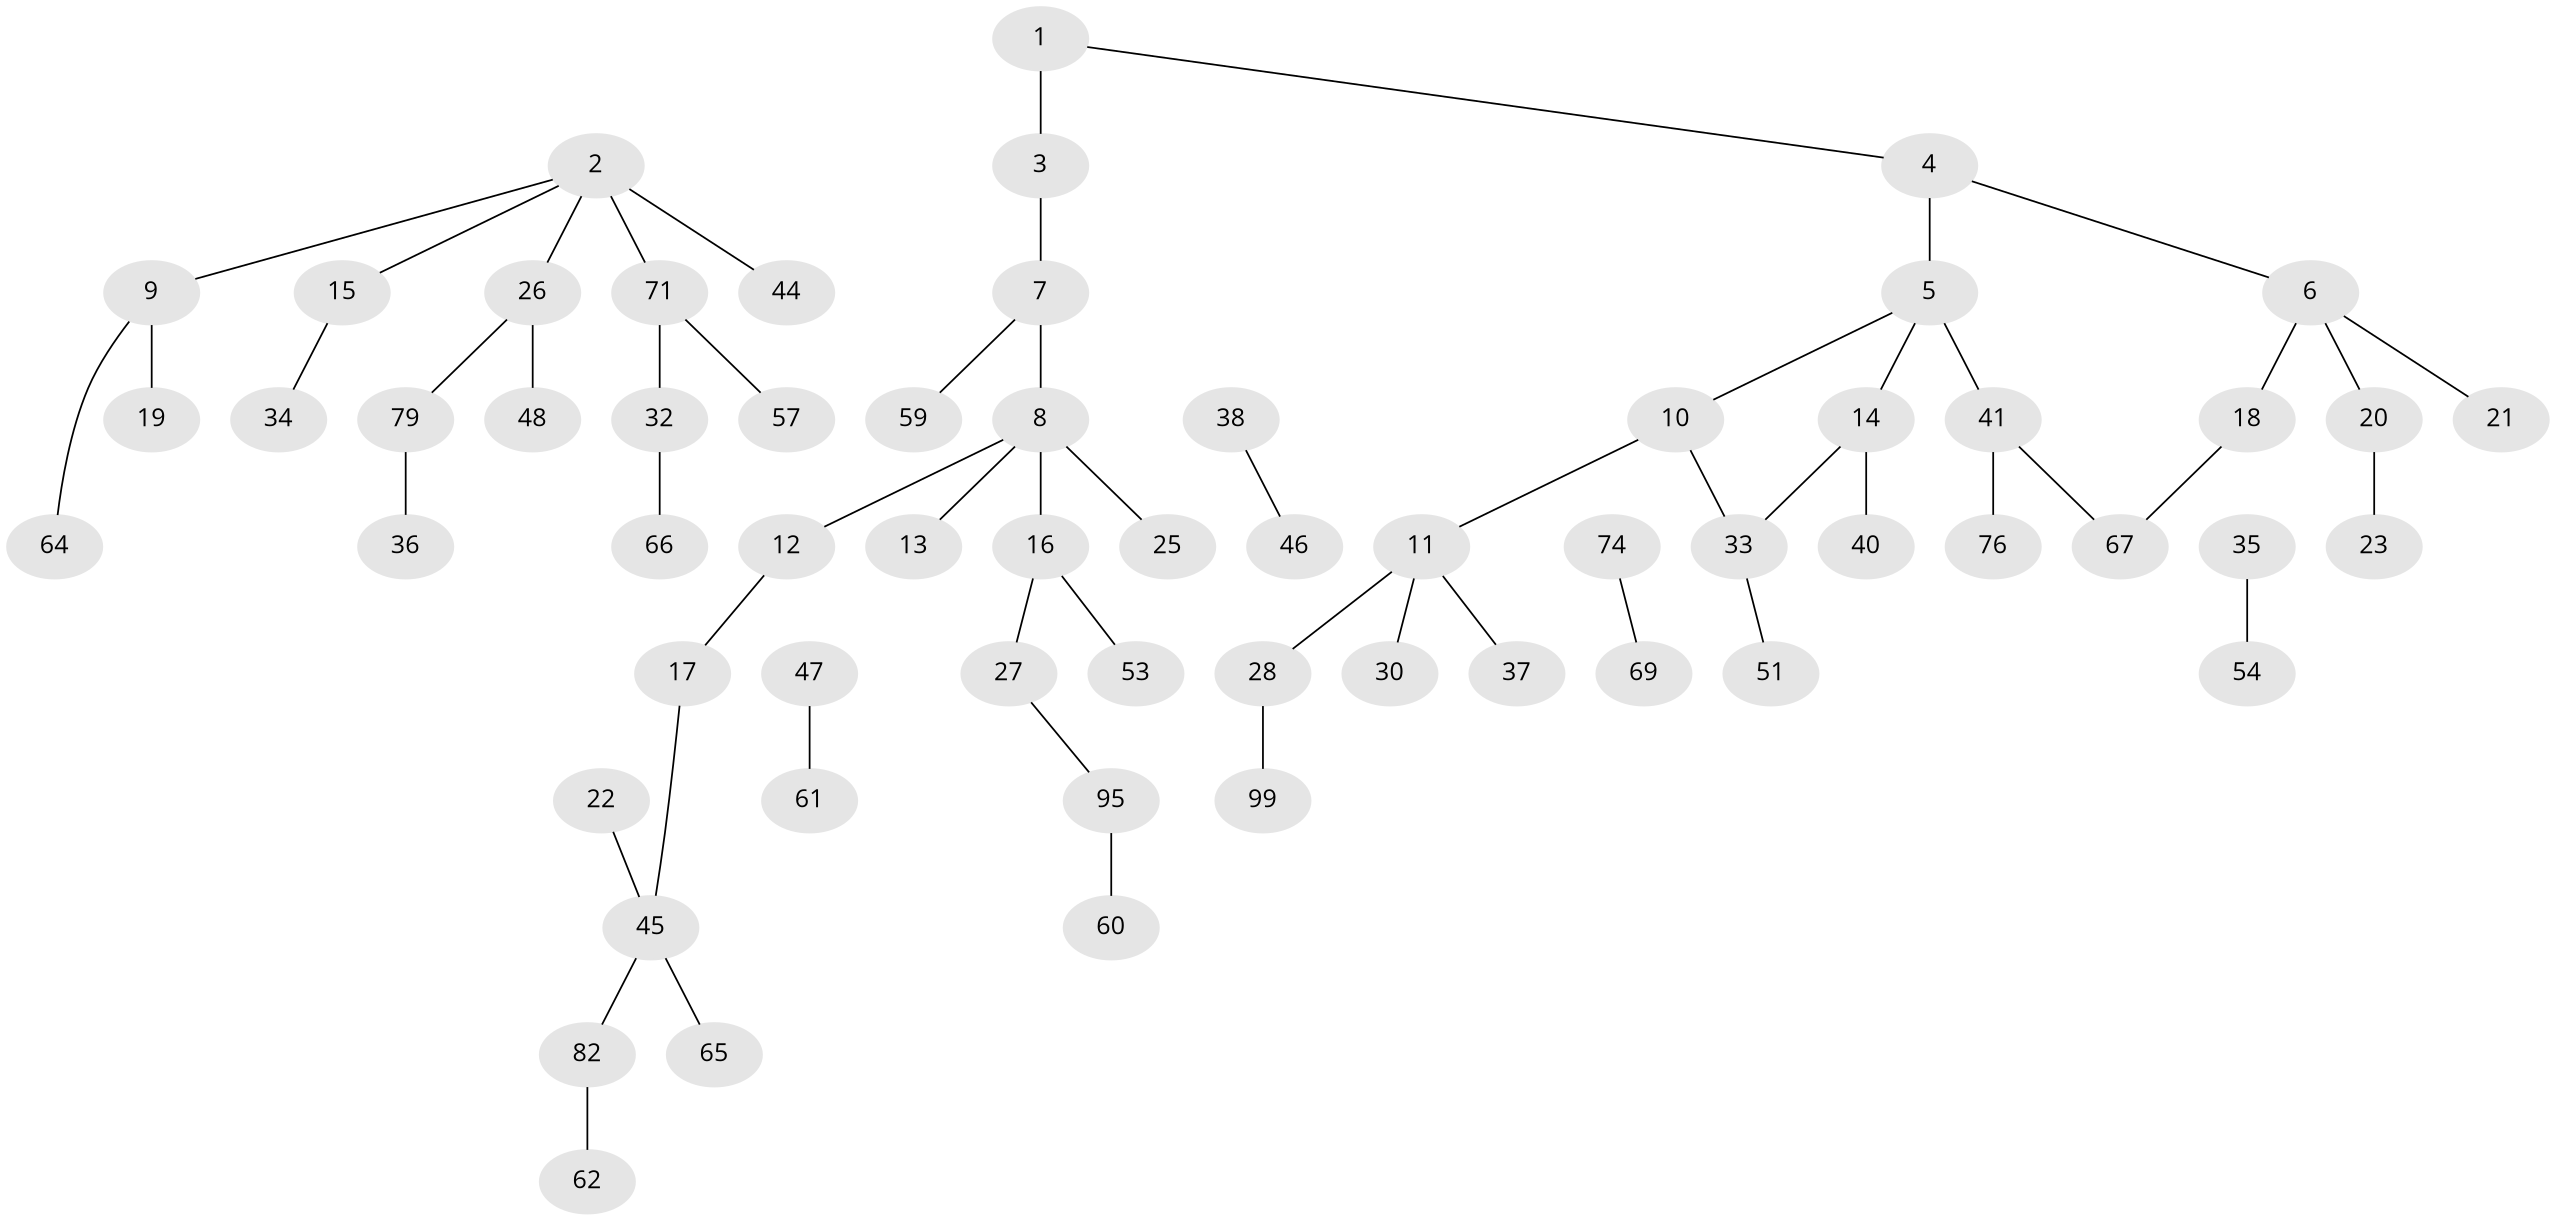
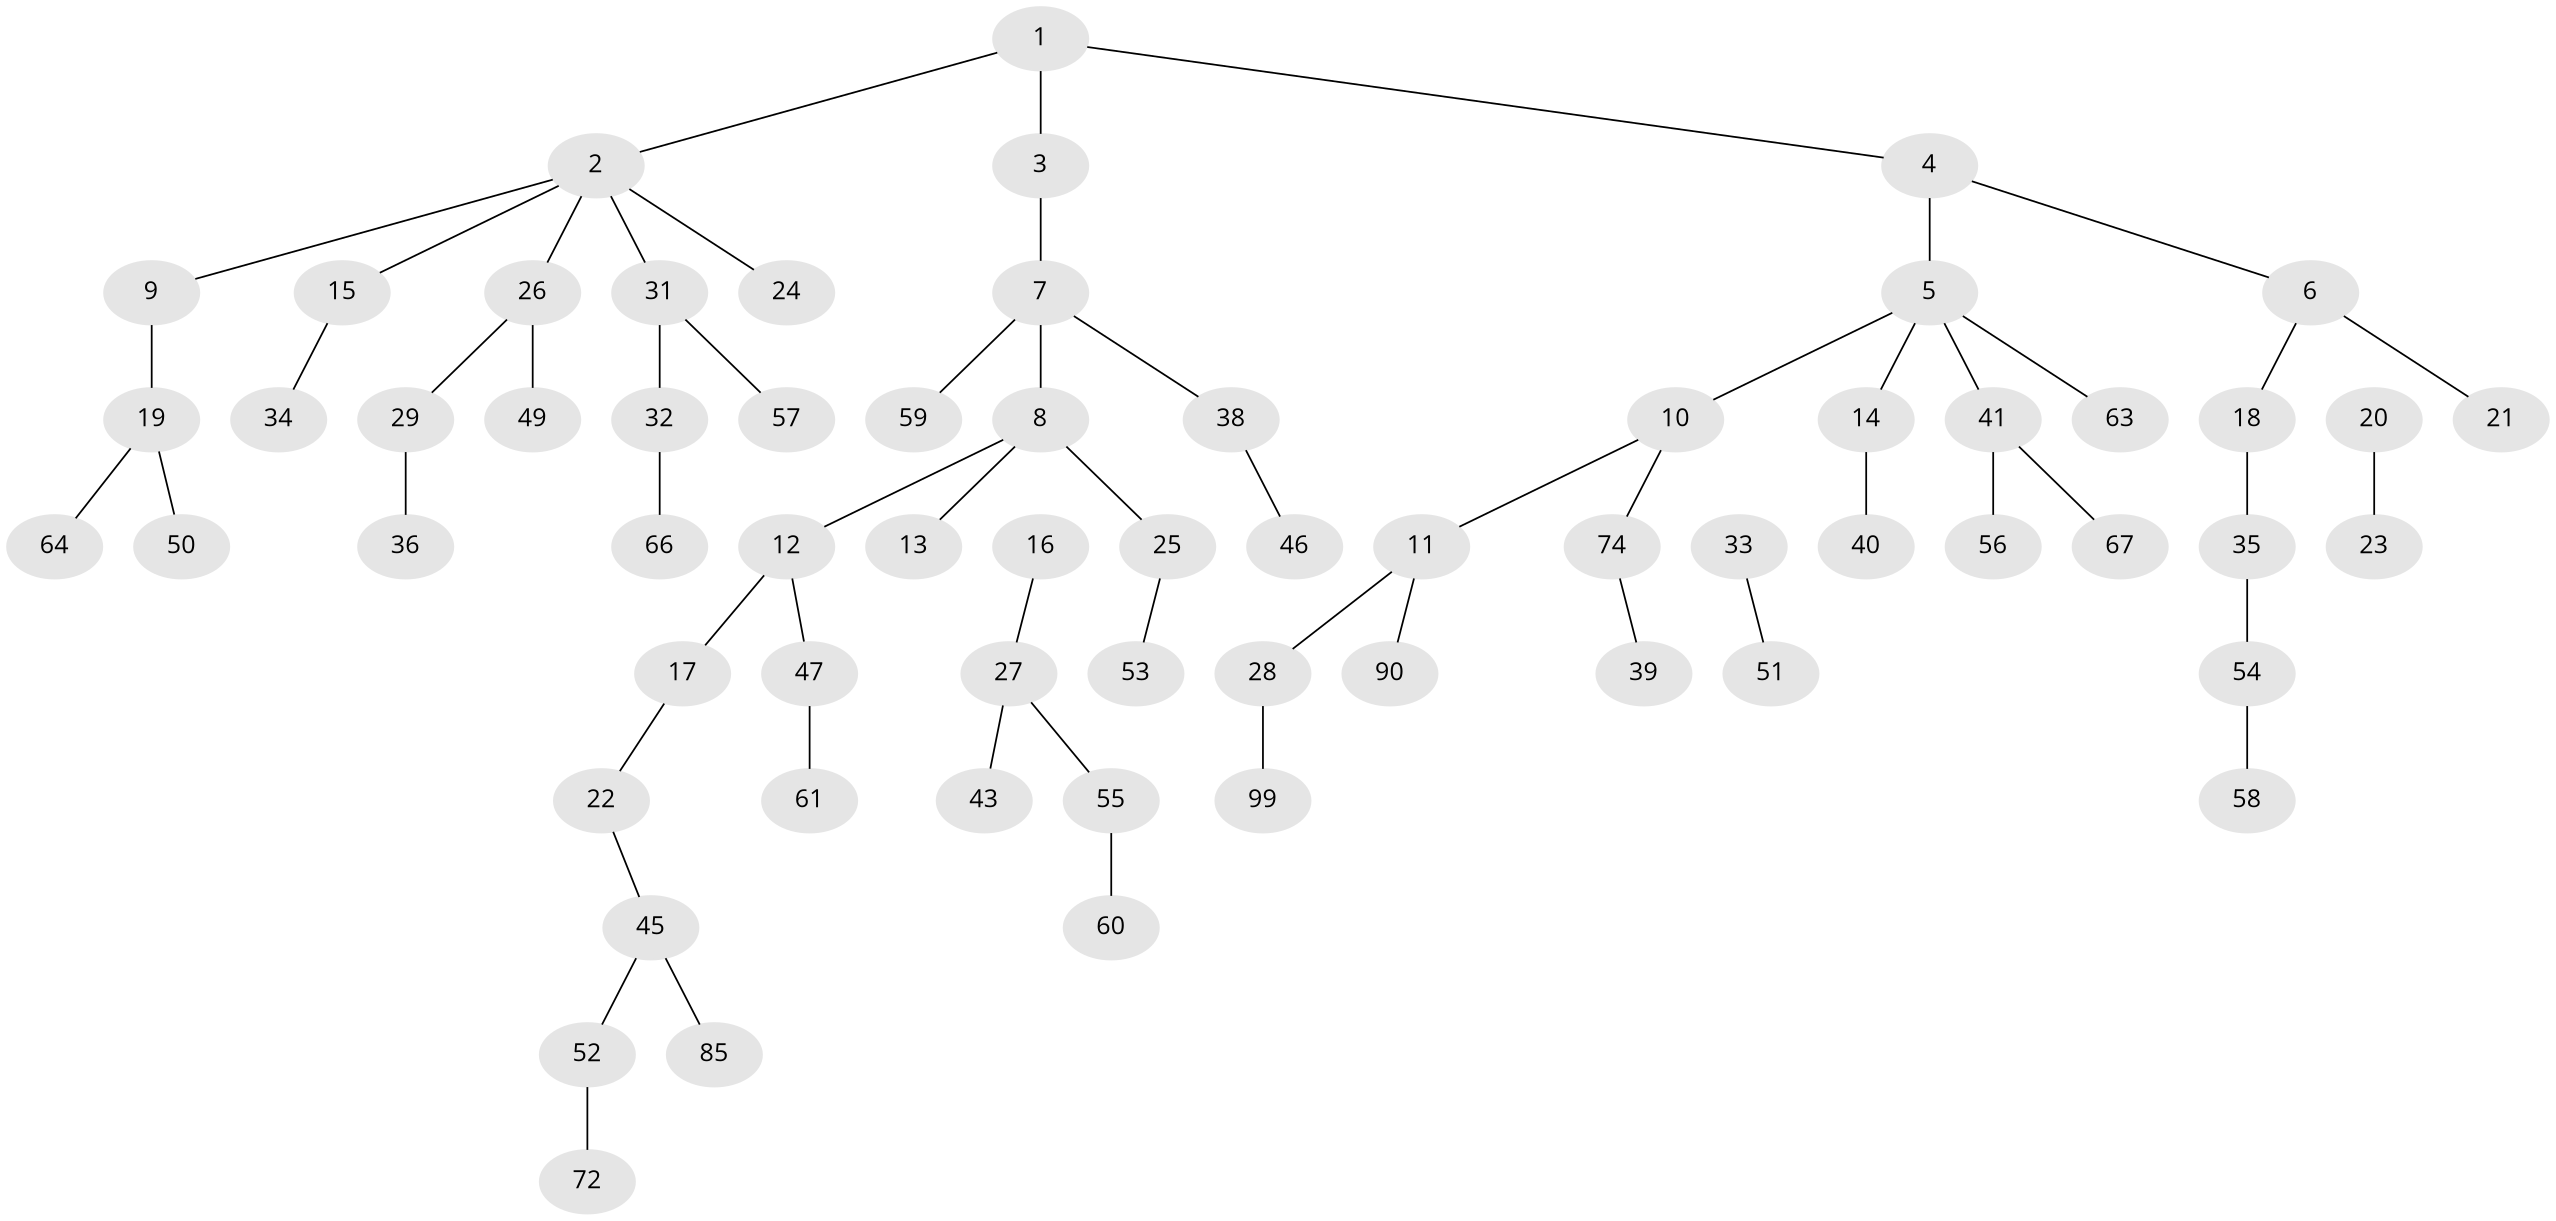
none -> (819, 102)
(660, 293) -> (660, 293)
(787, 293) -> (787, 293)
none -> (1136, 356)
(2342, 356) -> none
(79, 413) -> (103, 483)
(406, 420) -> (406, 420)
(533, 420) -> (533, 420)
none -> (2120, 420)
(1041, 483) -> none
(1707, 483) -> (1644, 483)
(1803, 483) -> none
(2184, 483) -> (2247, 483)
none -> (182, 547)
(1993, 547) -> (1993, 547)
none -> (798, 610)
(1088, 610) -> (1152, 610)
(1390, 674) -> (1390, 674)
(1517, 674) -> none
(1644, 674) -> (1644, 674)
(669, 801) -> (642, 737)
none -> (984, 801)
(1111, 801) -> (1111, 801)
none -> (2247, 801)
(587, 1055) -> (587, 1055)
(714, 1055) -> (714, 1055)
(587, 1182) -> (587, 1182)
